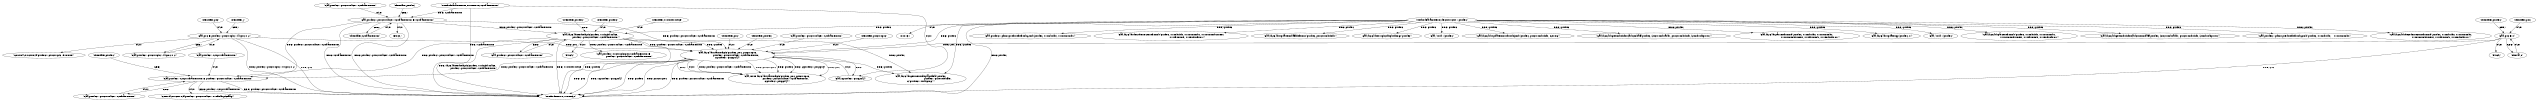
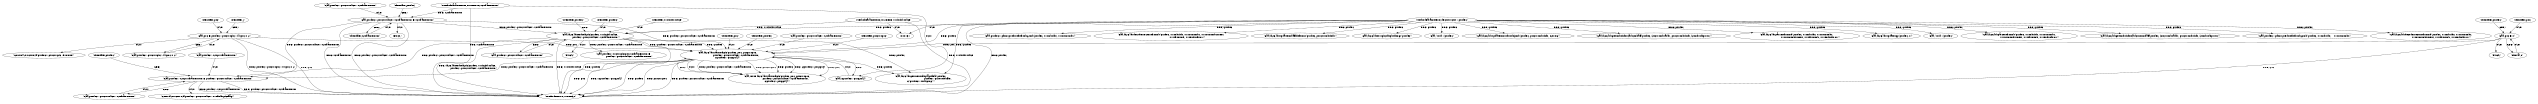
none -> (883, 20)
